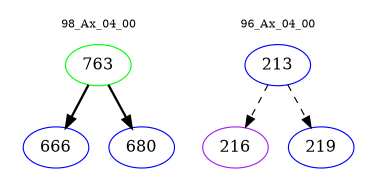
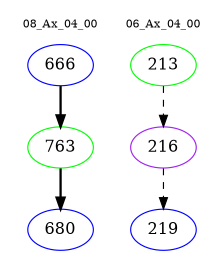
(99, 25) -> (61, 25)
(278, 25) -> (163, 25)
(278, 65) -> (163, 65)
(80, 101) -> (61, 101)
(297, 101) -> (163, 183)
